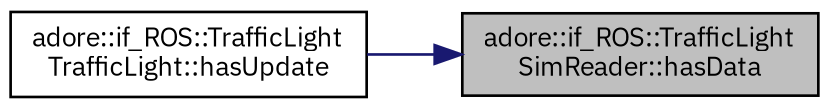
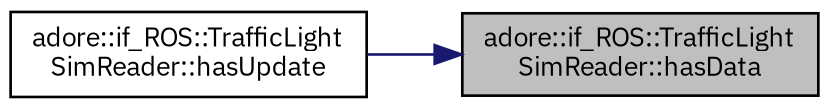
(189, 54) -> (189, 54)
